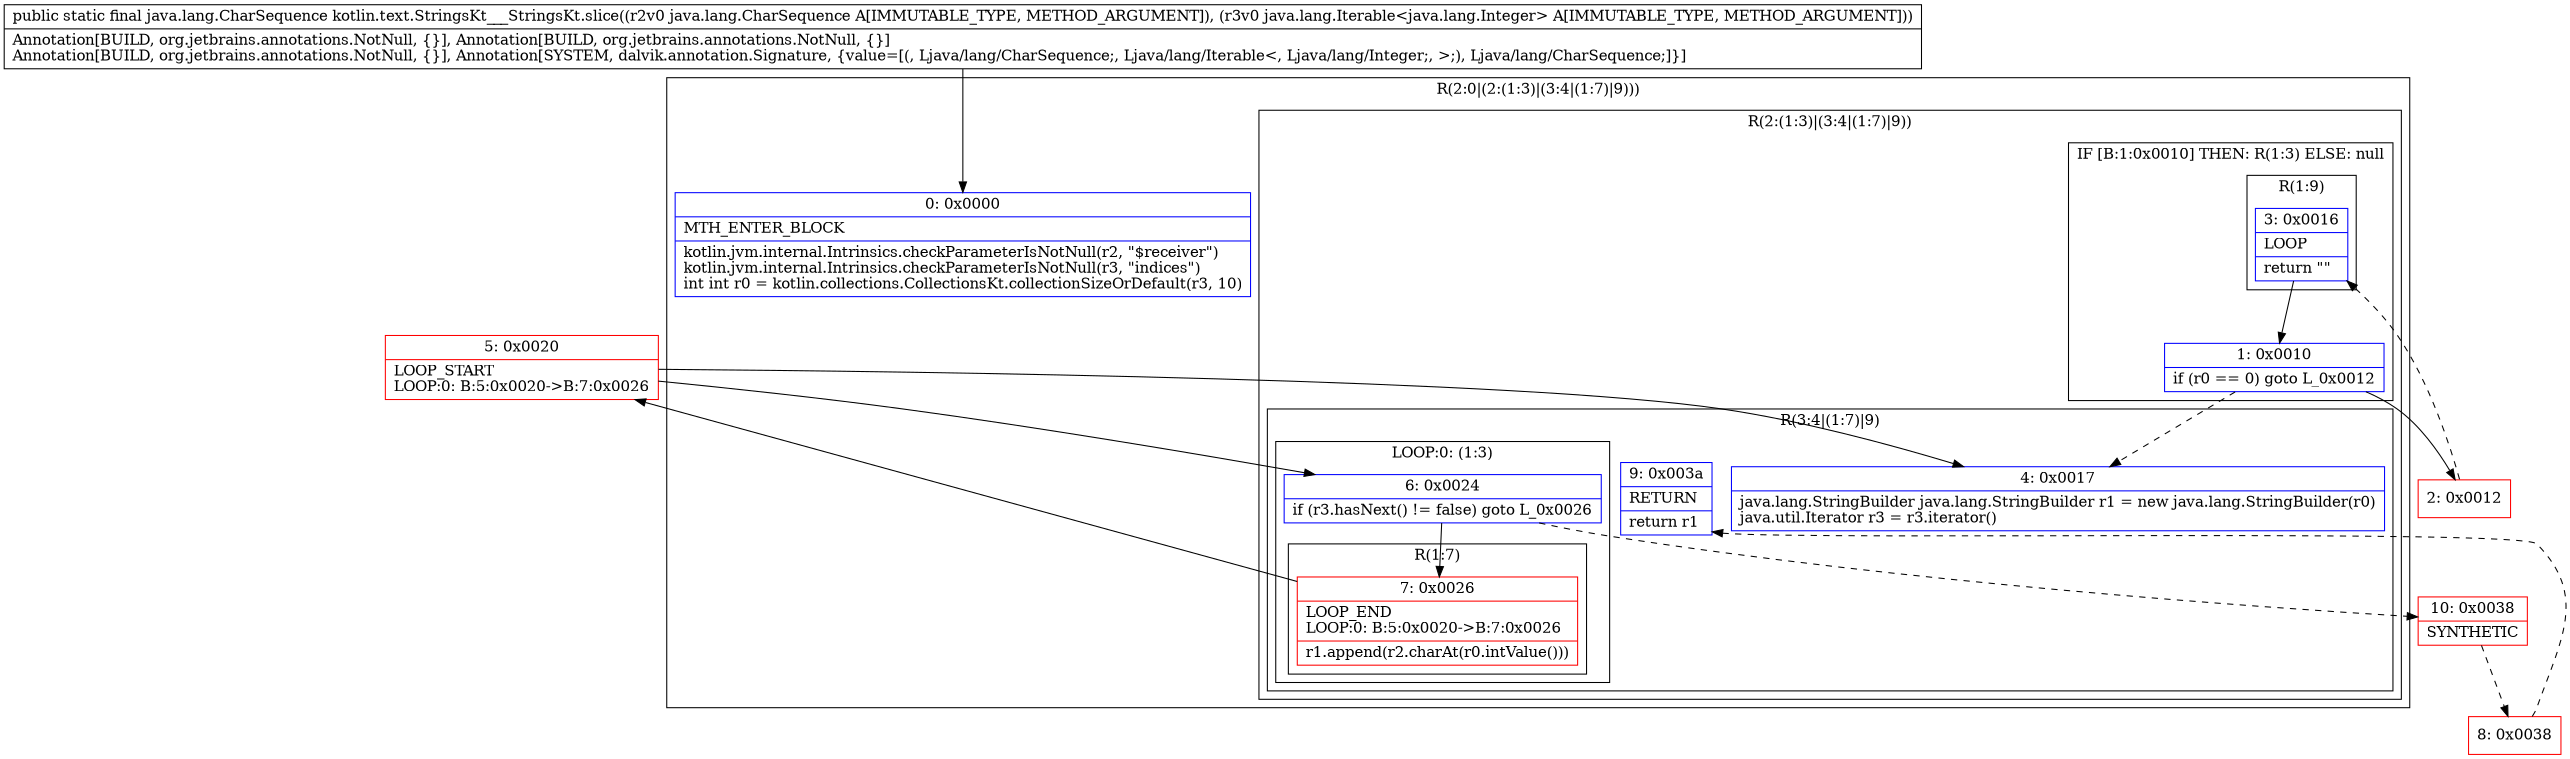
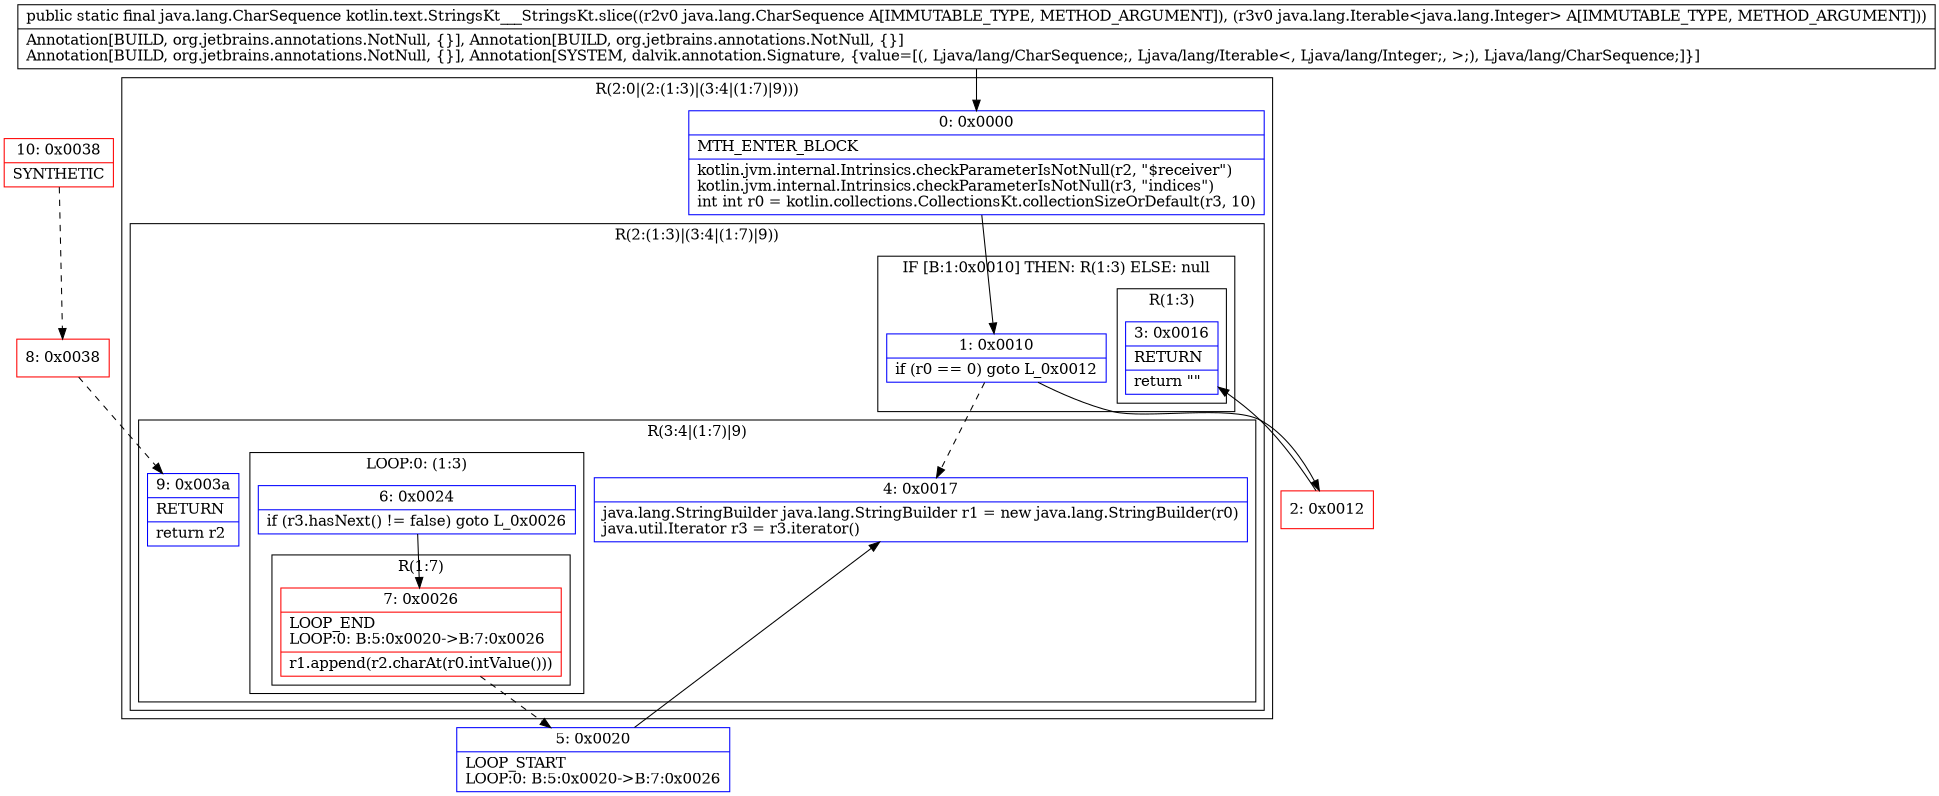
(2302, 187) -> (1172, 301)
(2286, 244) -> (1168, 358)
(2288, 307) -> (987, 269)
(522, 367) -> (593, 760)
(2421, 376) -> (1276, 437)
(982, 420) -> none
(971, 492) -> (511, 699)
(1664, 522) -> (191, 533)
(1972, 581) -> none
